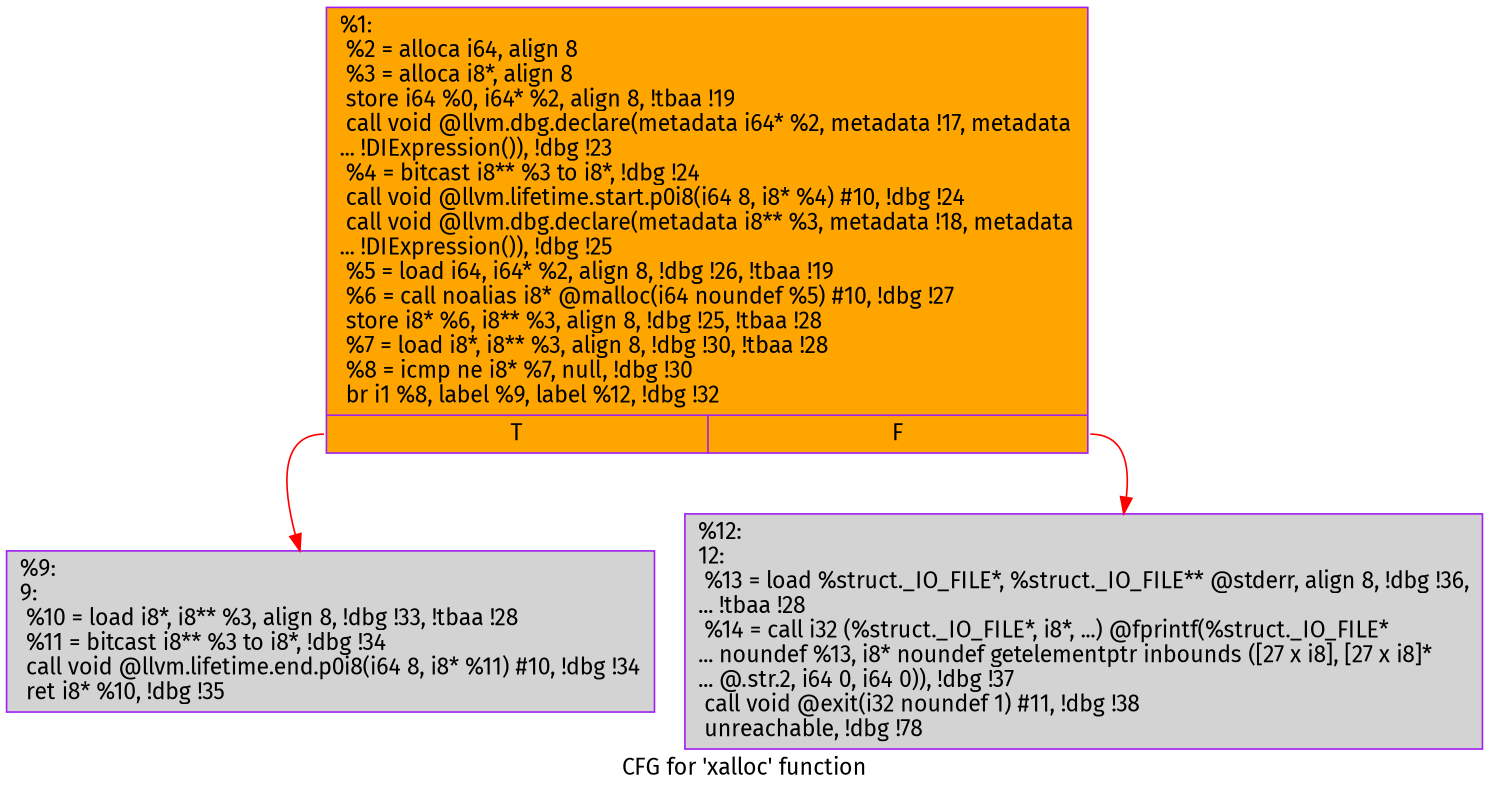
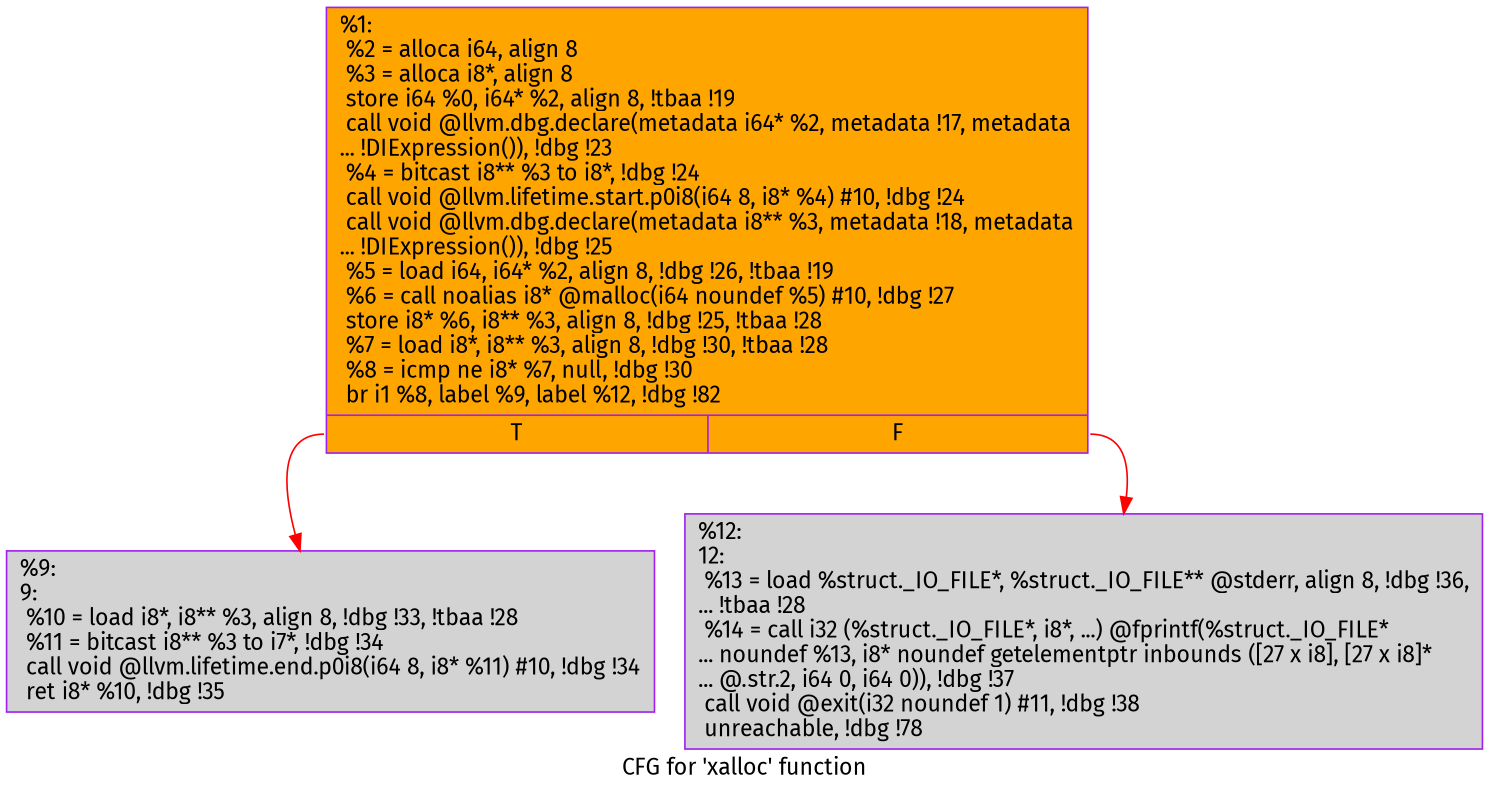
(530, 395) -> (530, 395)
(203, 643) -> (202, 643)
